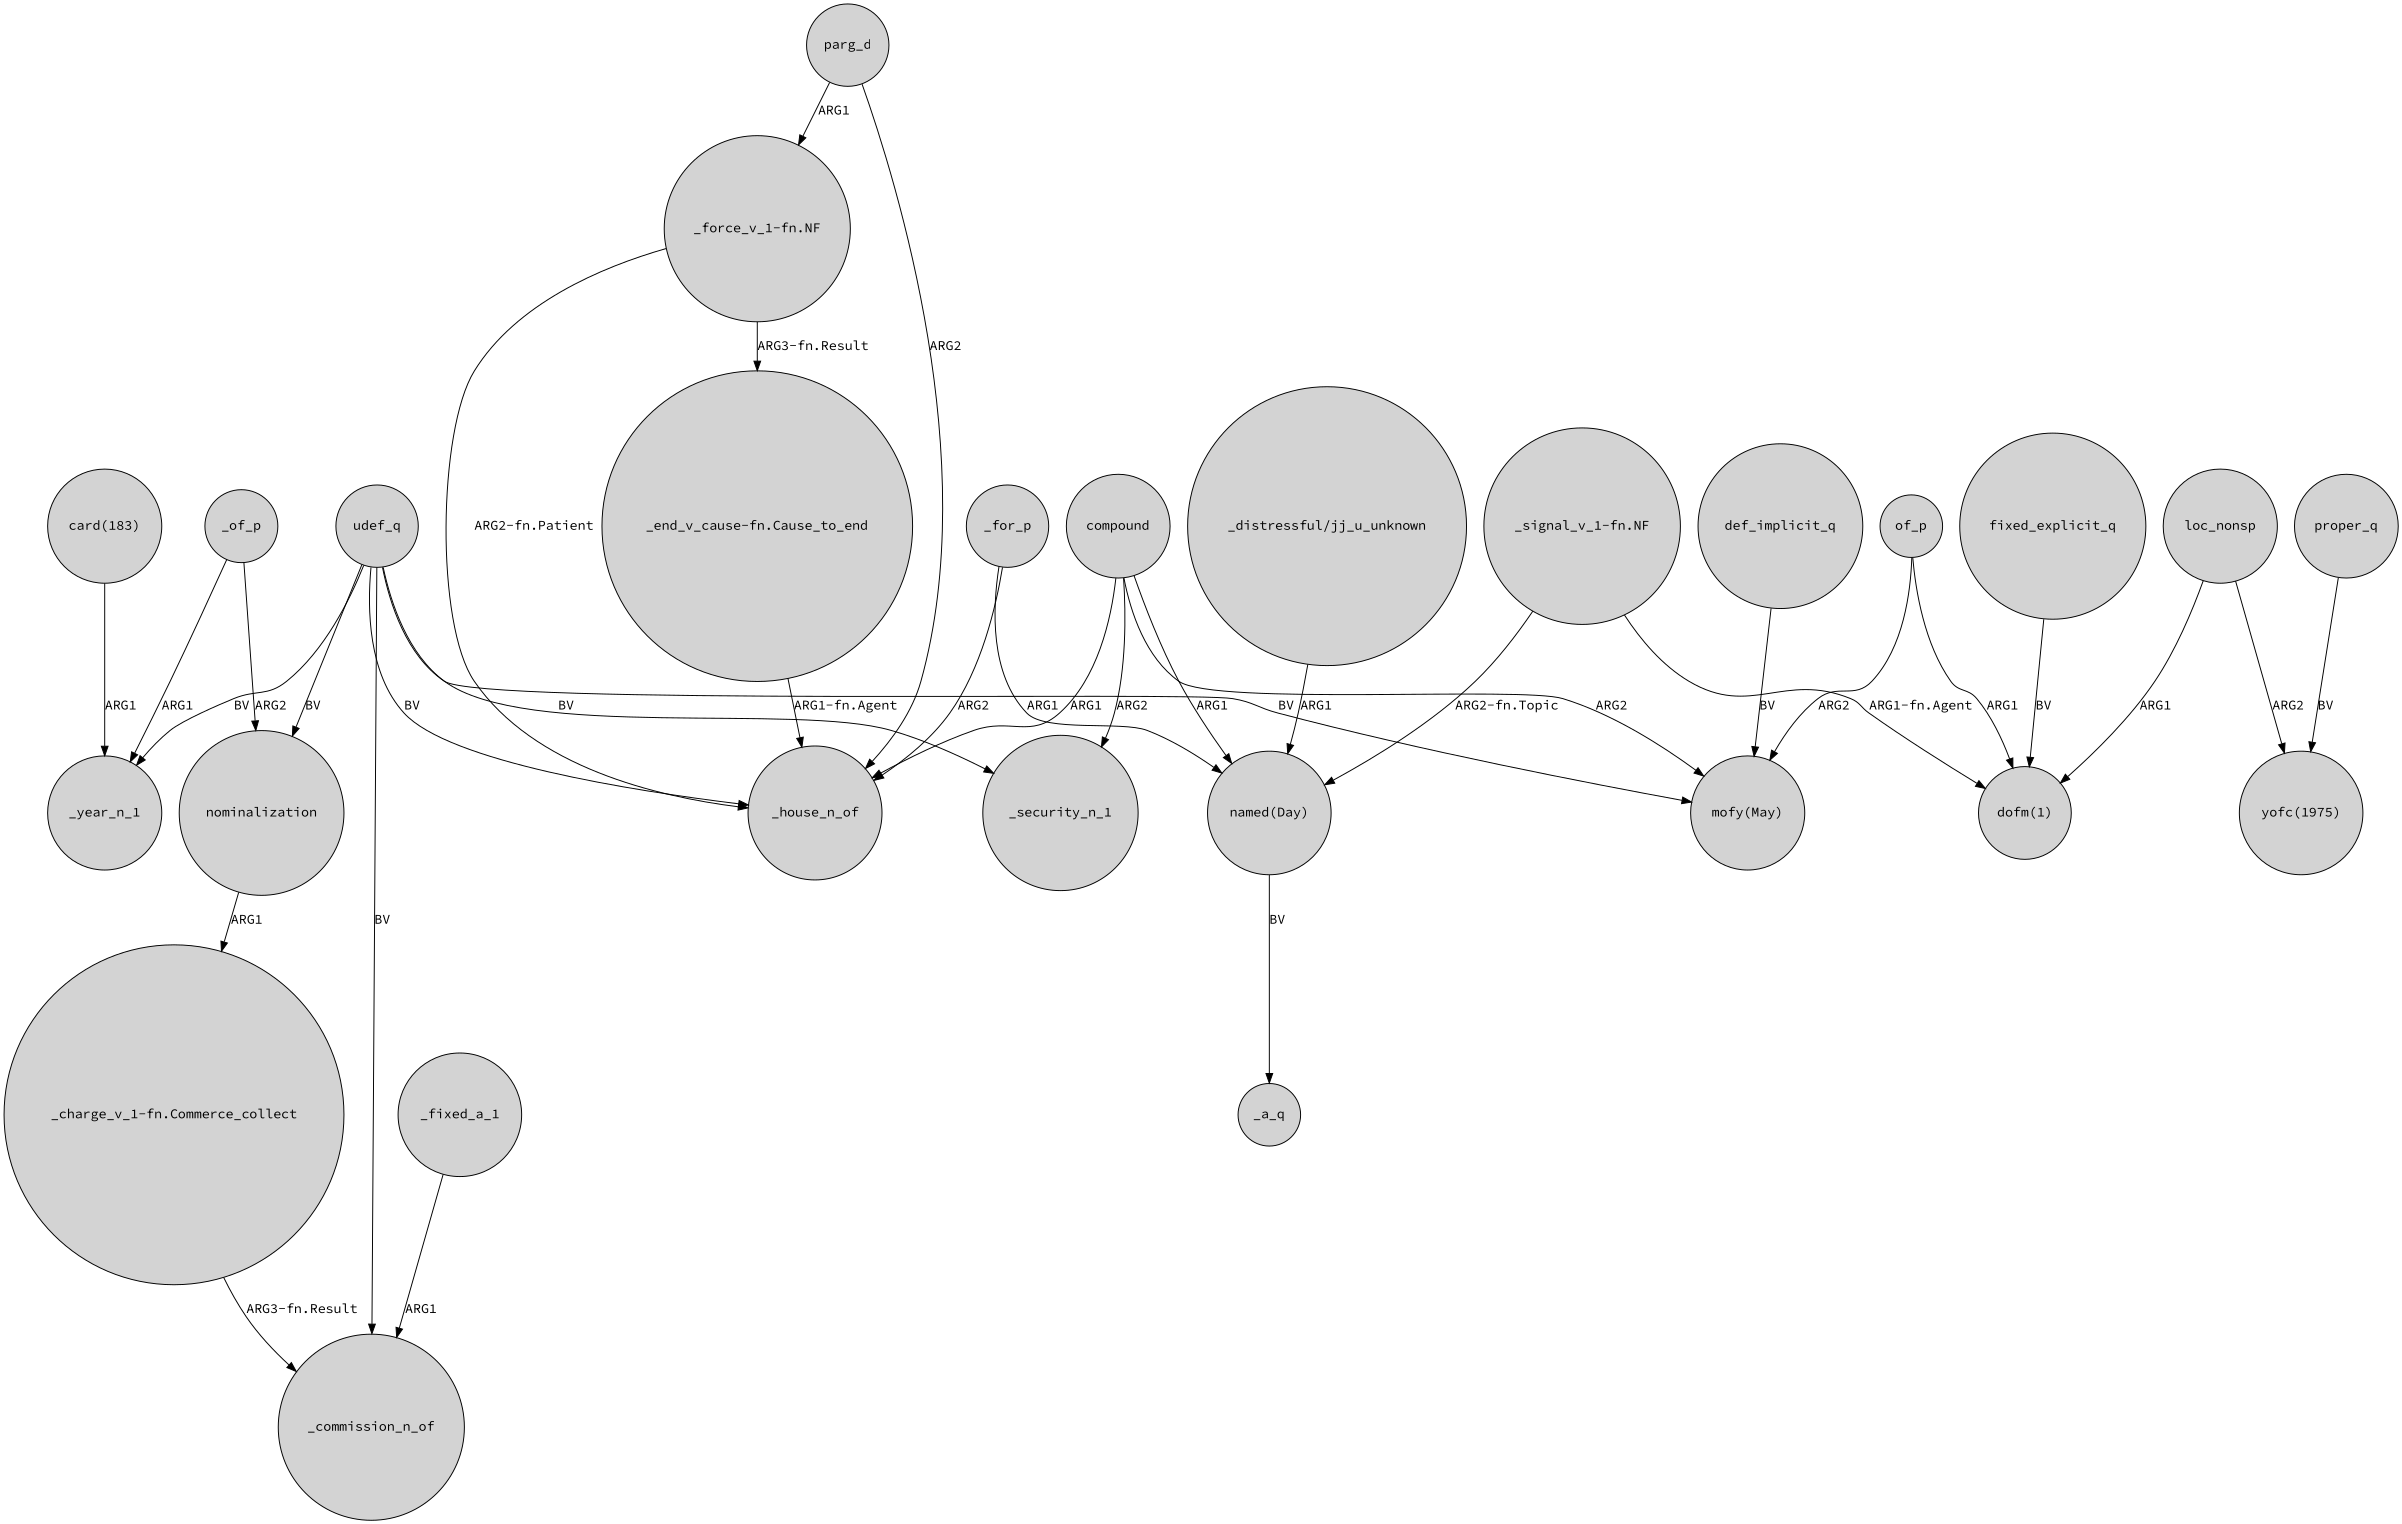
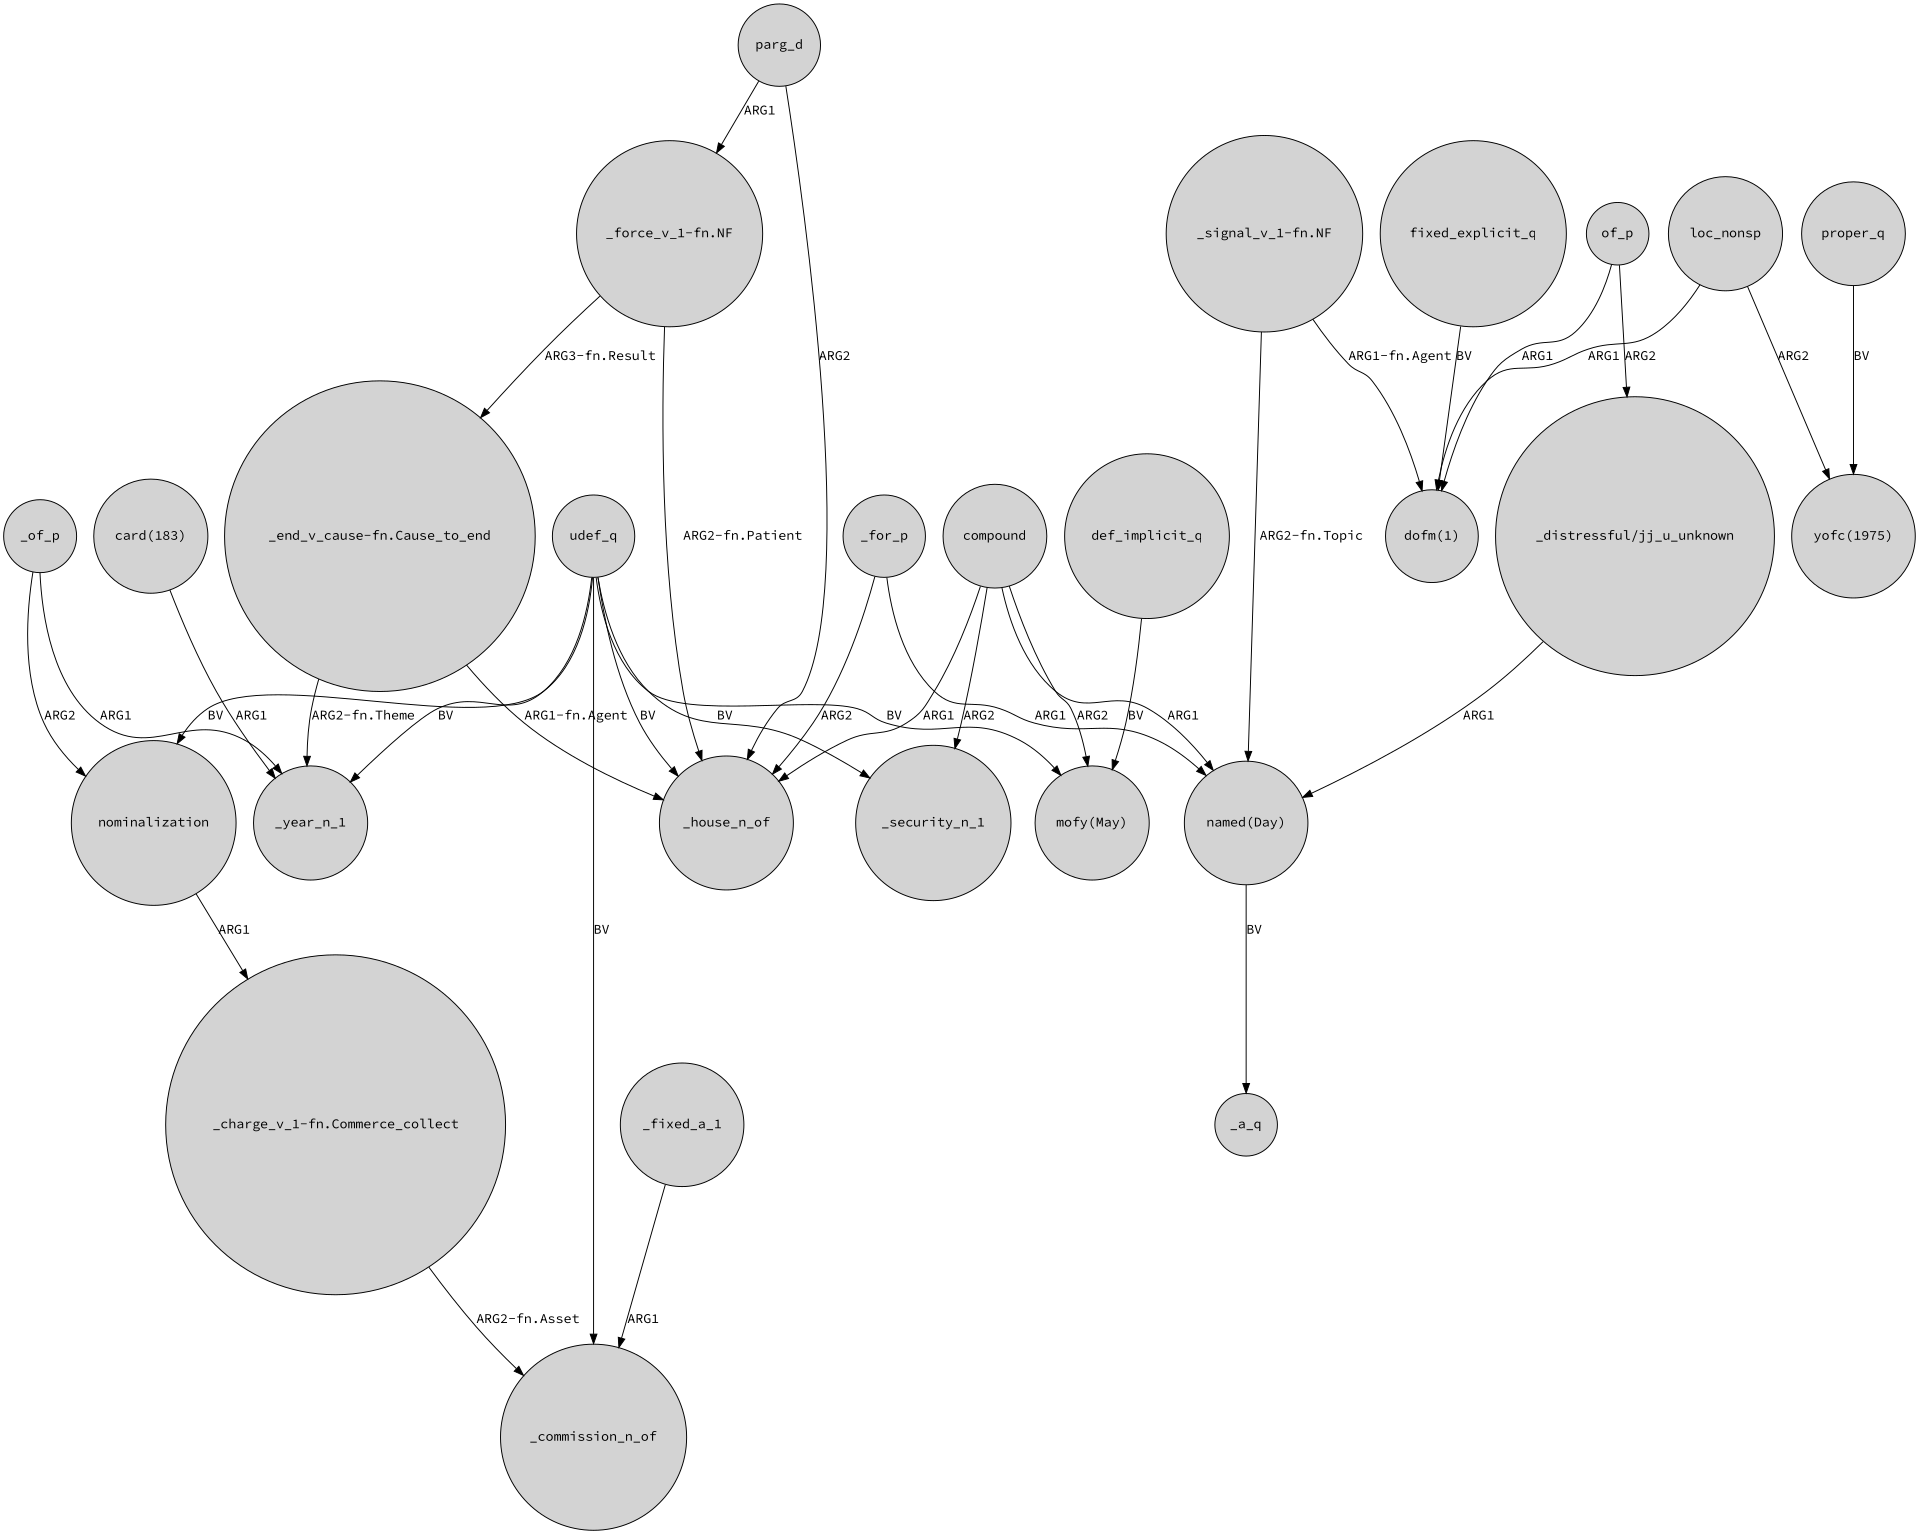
(1874, 679) -> (1623, 326)
none -> (310, 717)
(302, 1310) -> (528, 1320)
